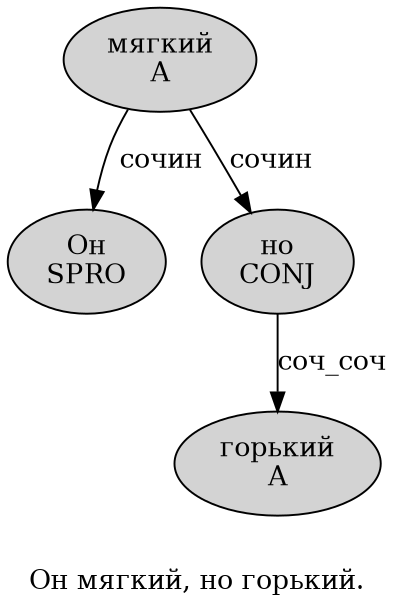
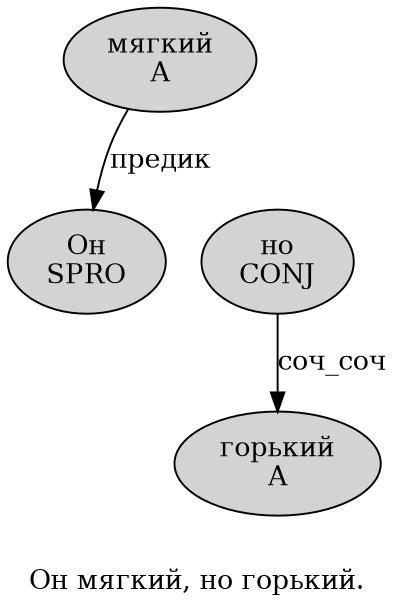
(216, 153) -> none
(161, 161) -> (161, 161)
